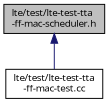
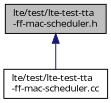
(54, 84) -> (56, 84)
